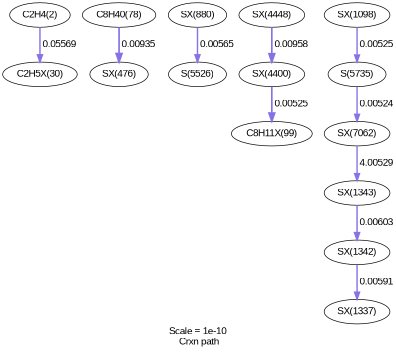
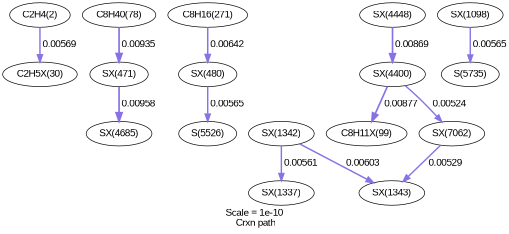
(197, 15) -> (208, 74)
none -> (208, 15)
(58, 45) -> (58, 45)
(290, 45) -> (411, 45)
(375, 45) -> (488, 45)
(119, 74) -> (119, 74)
(357, 100) -> (422, 101)
(290, 104) -> (400, 104)
none -> (119, 134)
(375, 163) -> (444, 163)
(357, 219) -> (333, 162)
(375, 282) -> (299, 163)
